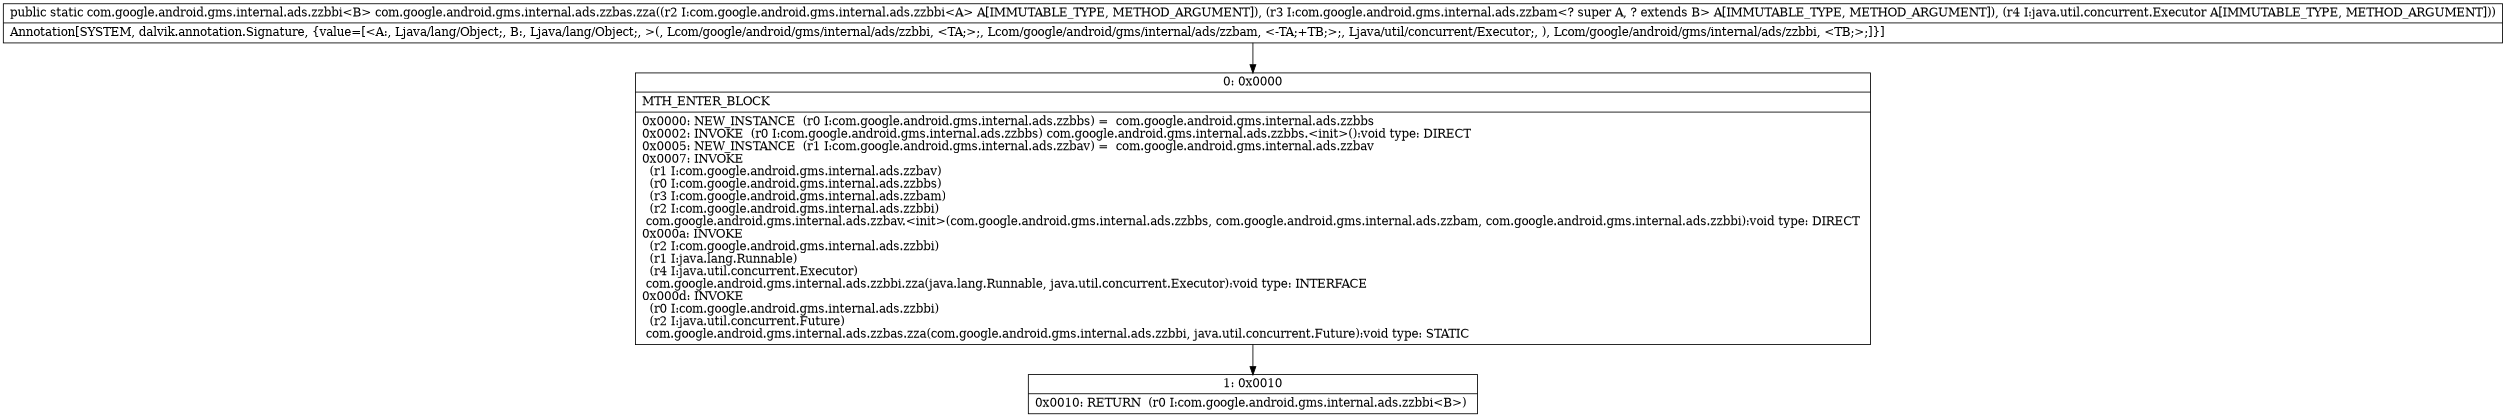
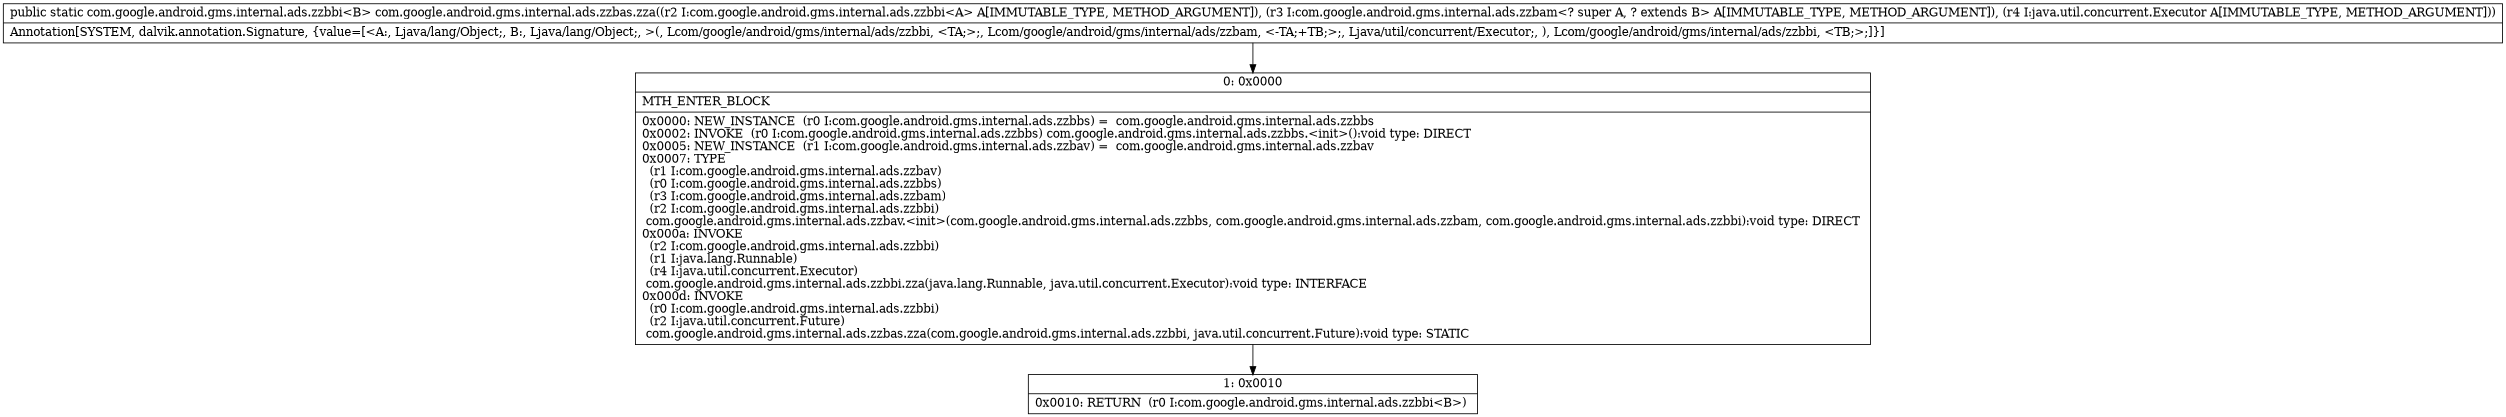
(697, 159) -> (688, 159)
